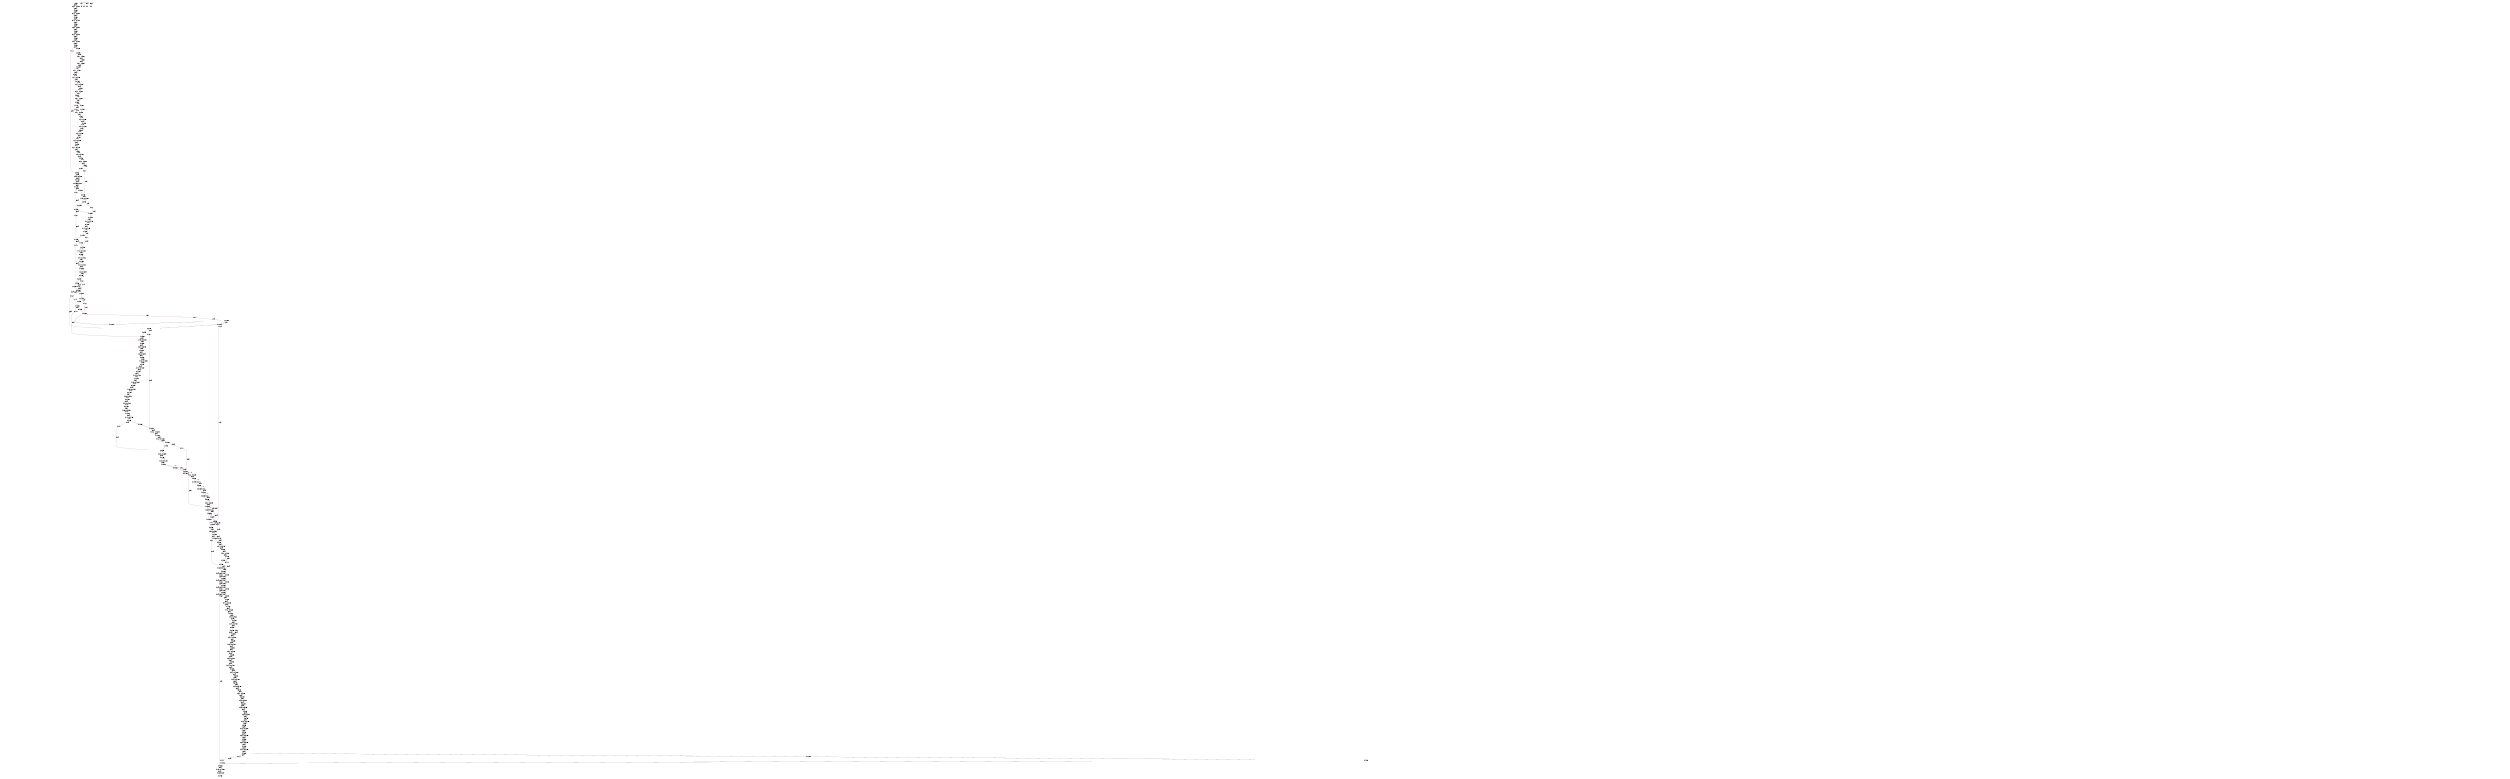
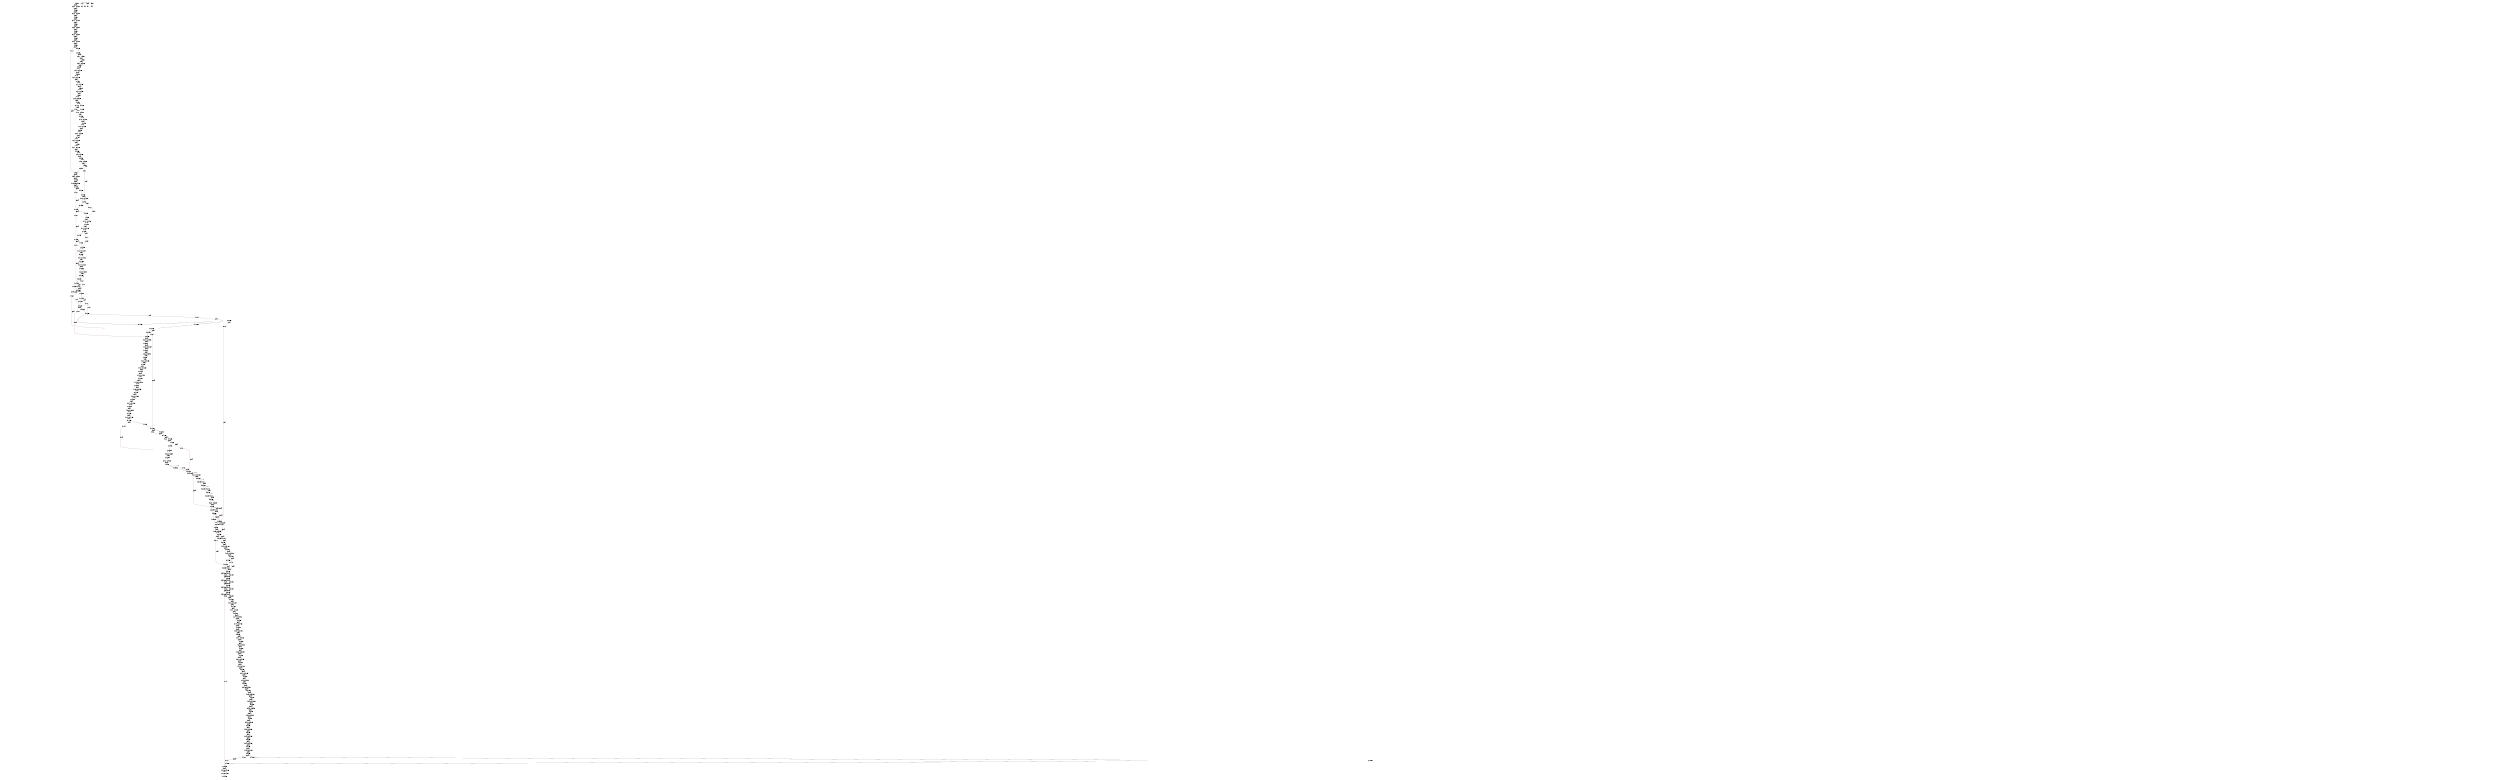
(229, 632) -> (236, 629)
